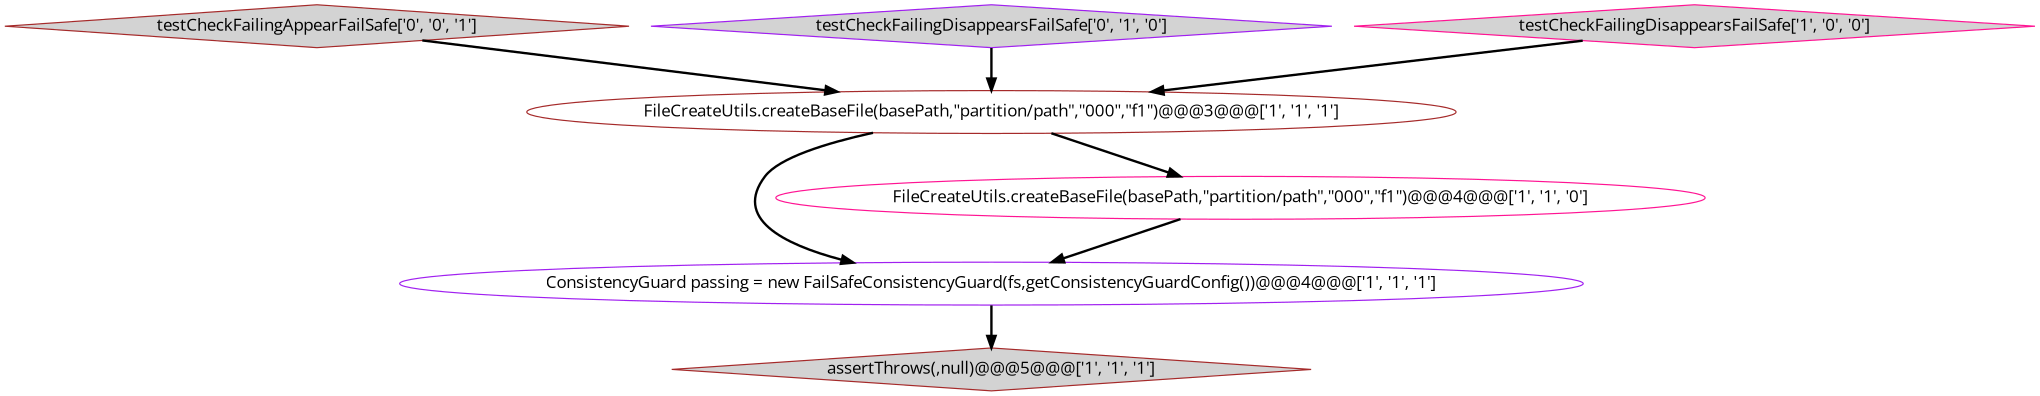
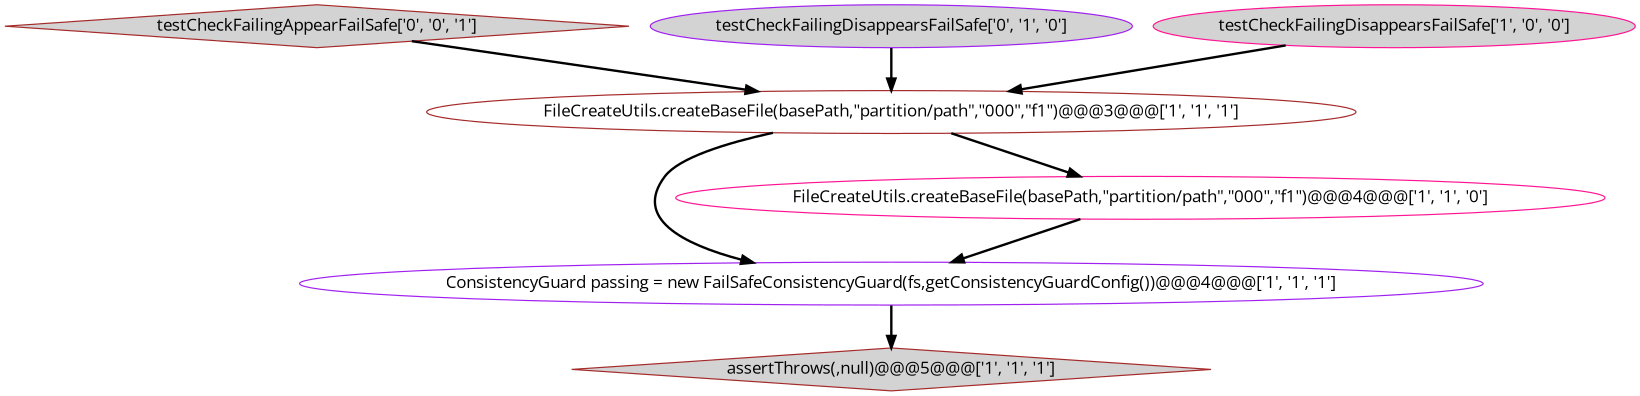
(991, 26) -> (891, 26)
(1695, 26) -> (1394, 26)
